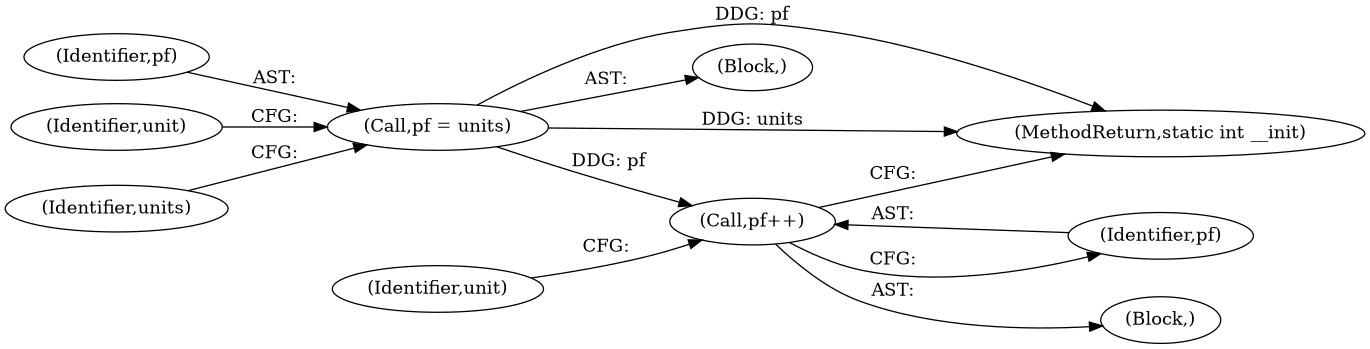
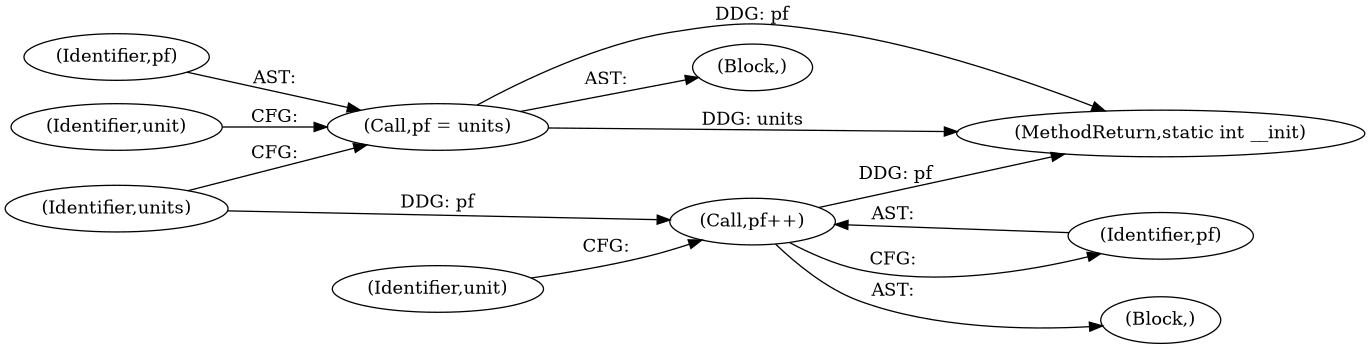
(896, 174) -> (896, 174)
(588, 176) -> (442, 215)
